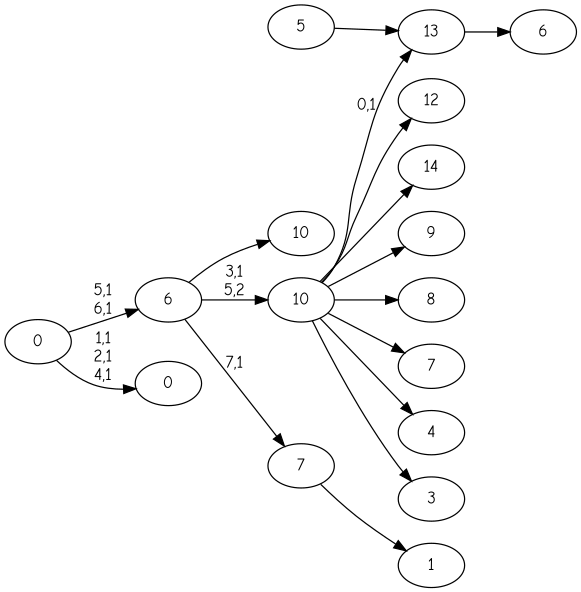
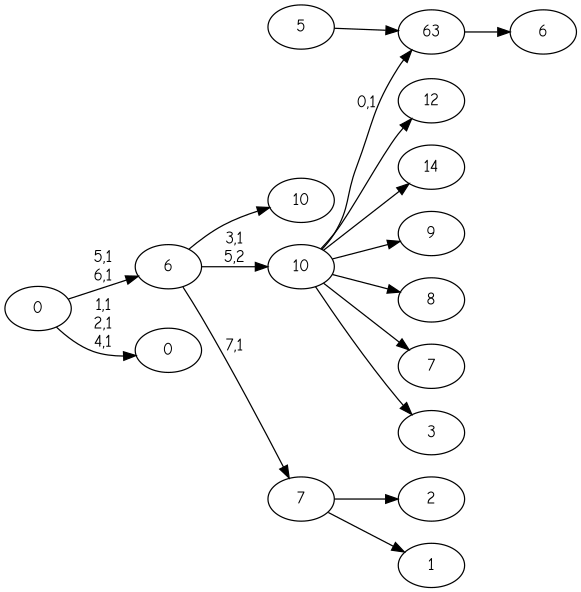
(431, 32) -> (431, 32)
(431, 433) -> none
none -> (431, 499)
